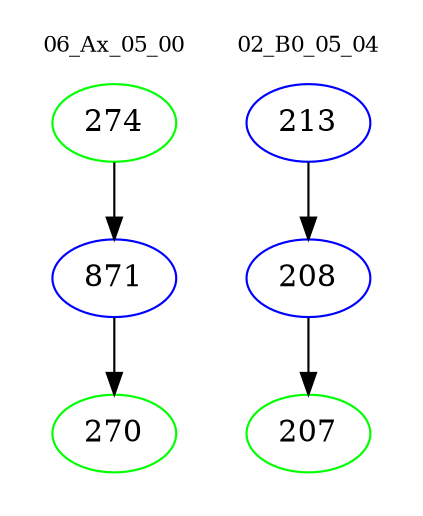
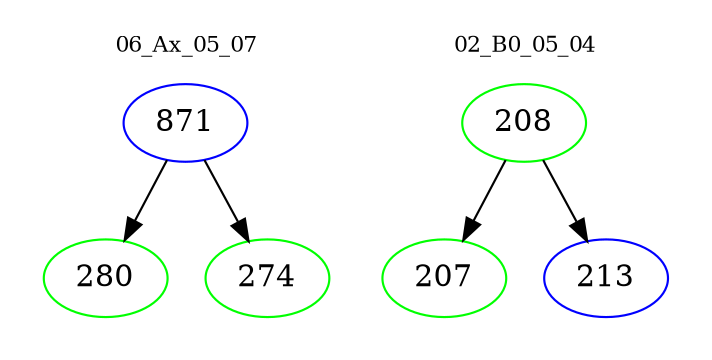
(114, 46) -> (187, 46)
(114, 190) -> (221, 191)
(308, 190) -> (560, 191)
(308, 278) -> (524, 123)
(114, 434) -> (106, 278)
